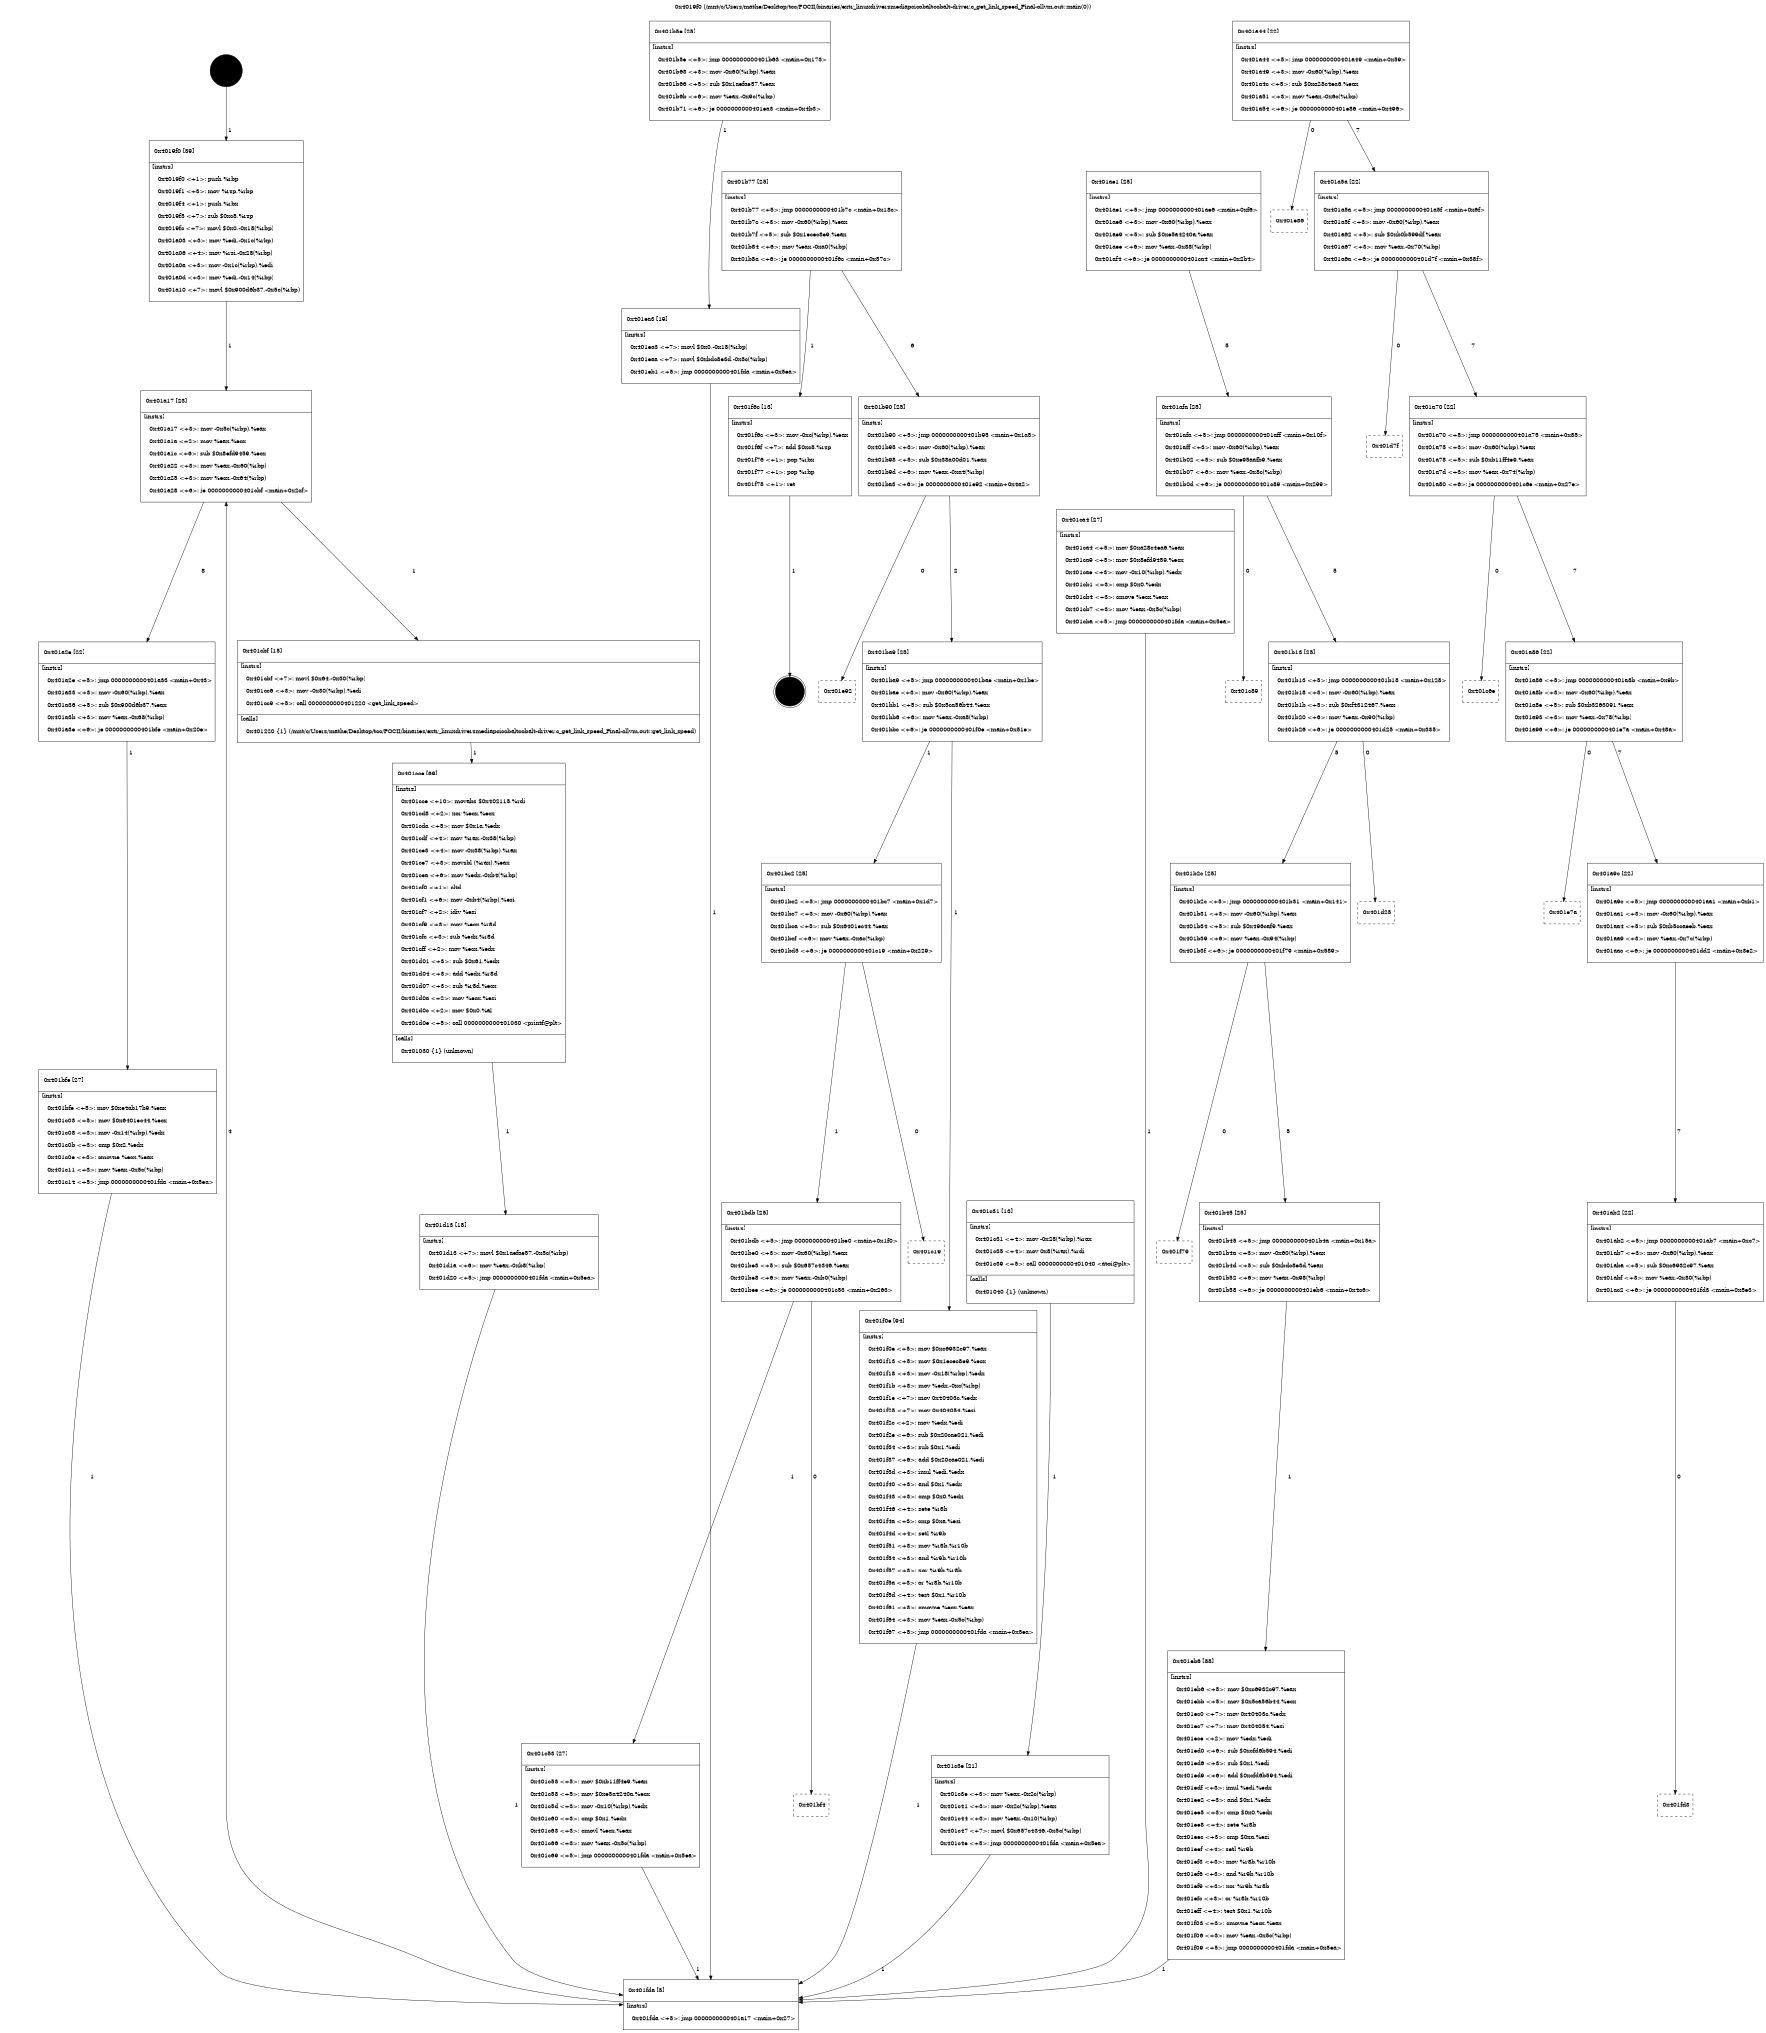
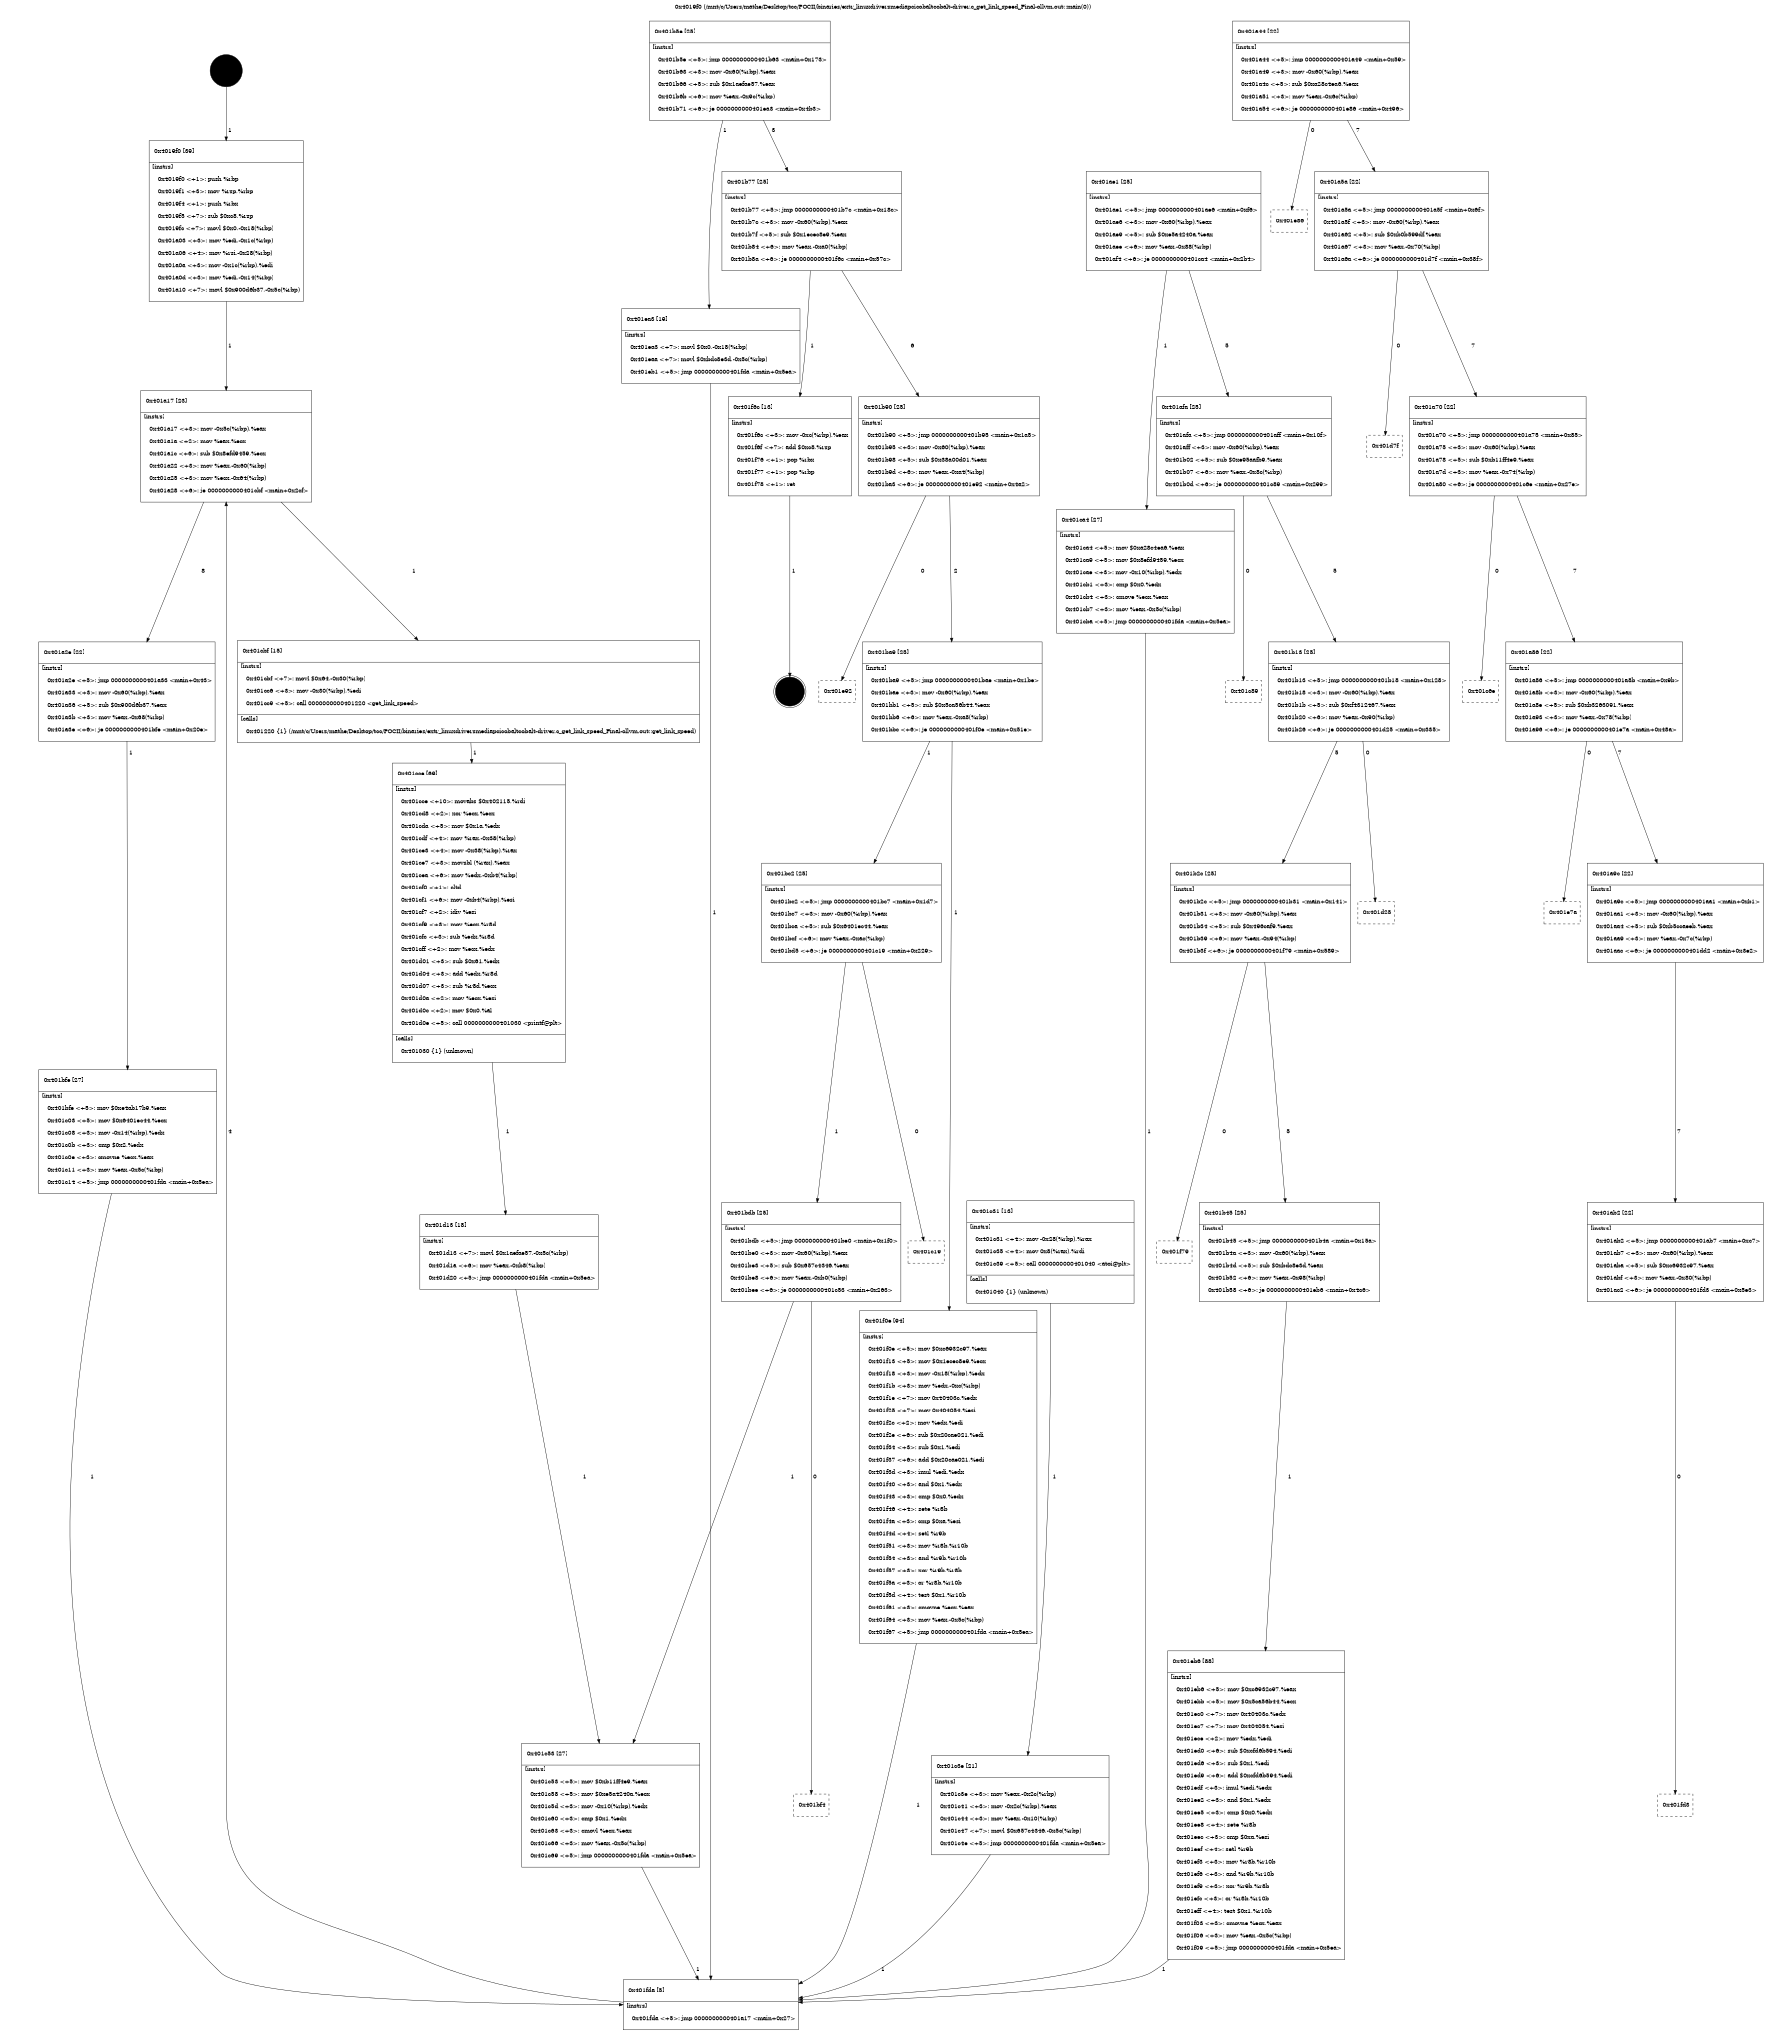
none -> (775, 144)
none -> (1153, 388)
(425, 1686) -> (557, 1514)
